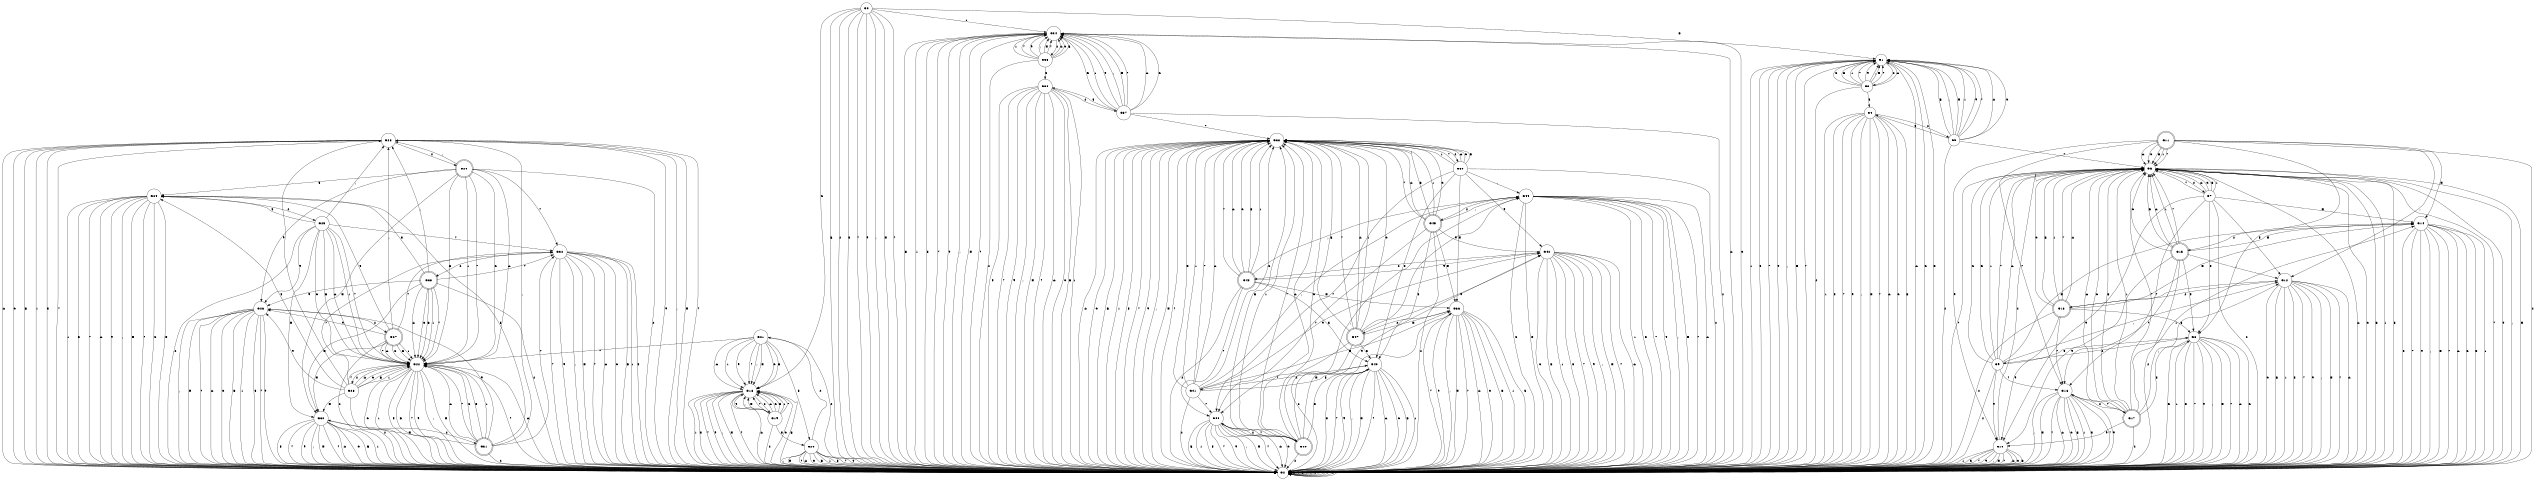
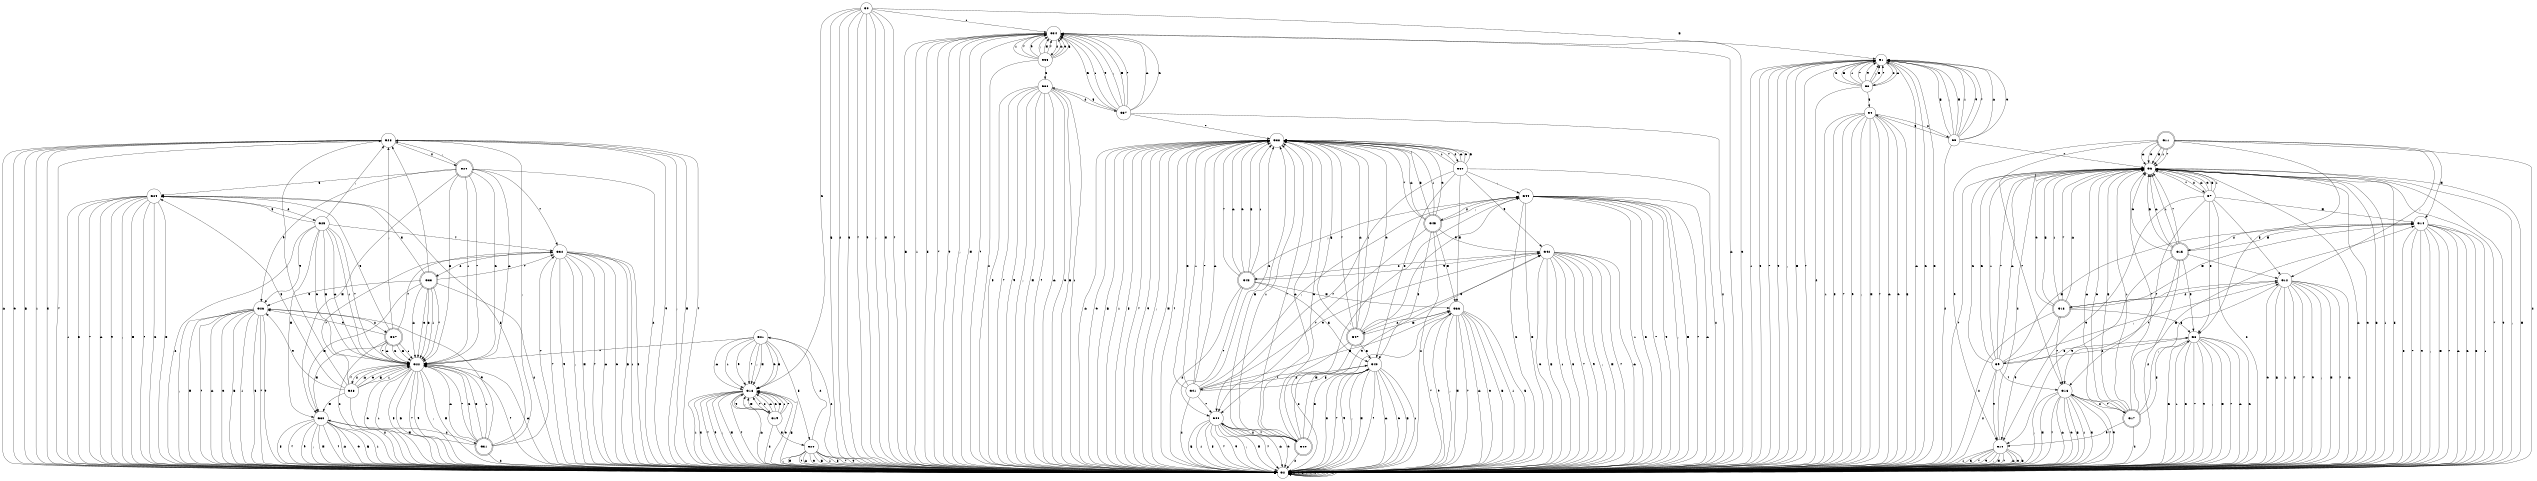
(2176, 323) -> (2176, 323)
